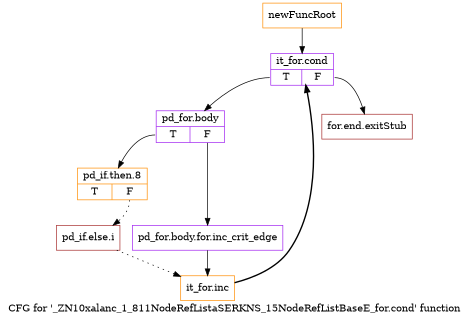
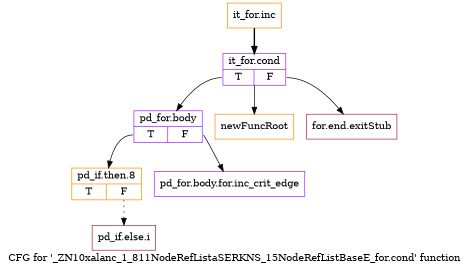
(302, 37) -> (254, 96)
(208, 260) -> none
(145, 262) -> none
